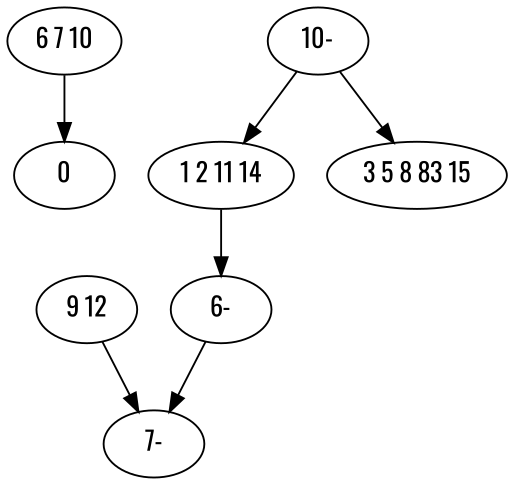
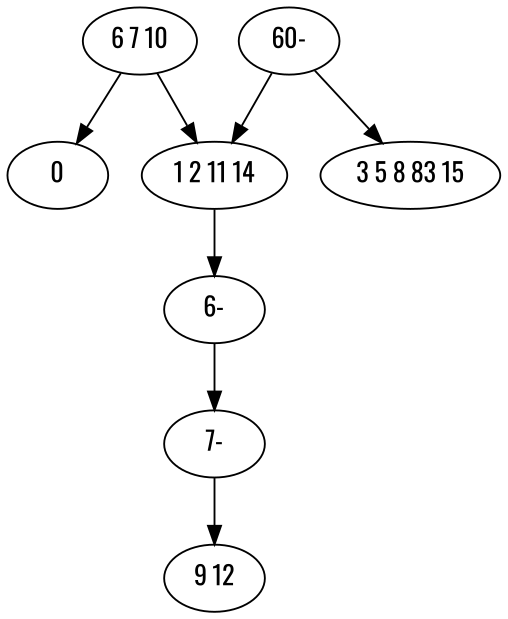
(318, 41) -> (289, 41)
none -> (172, 99)
(116, 368) -> (215, 502)
